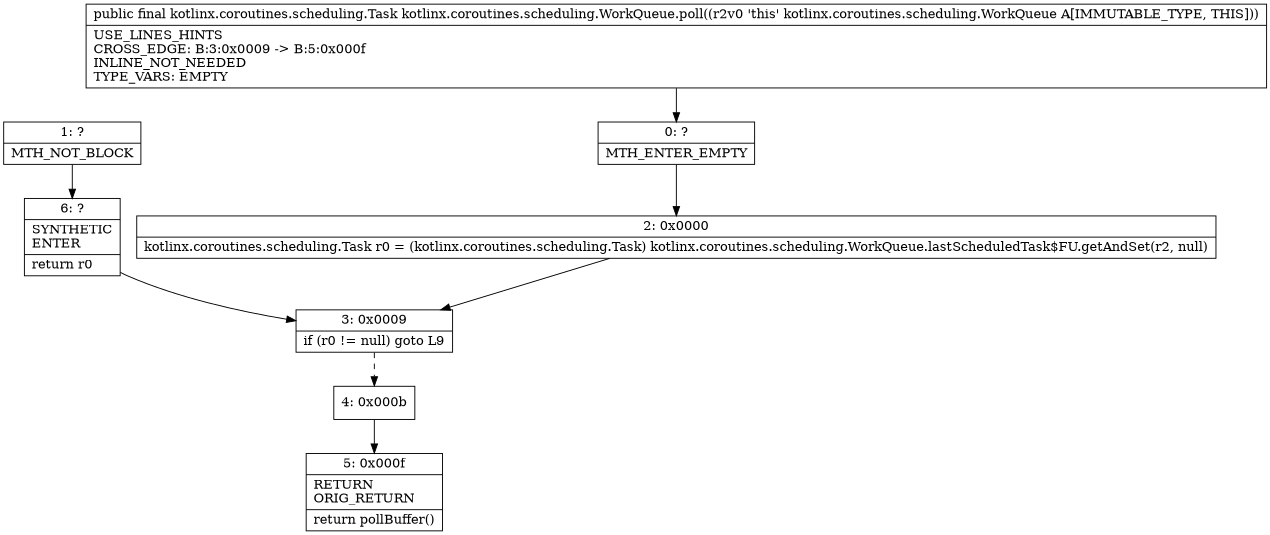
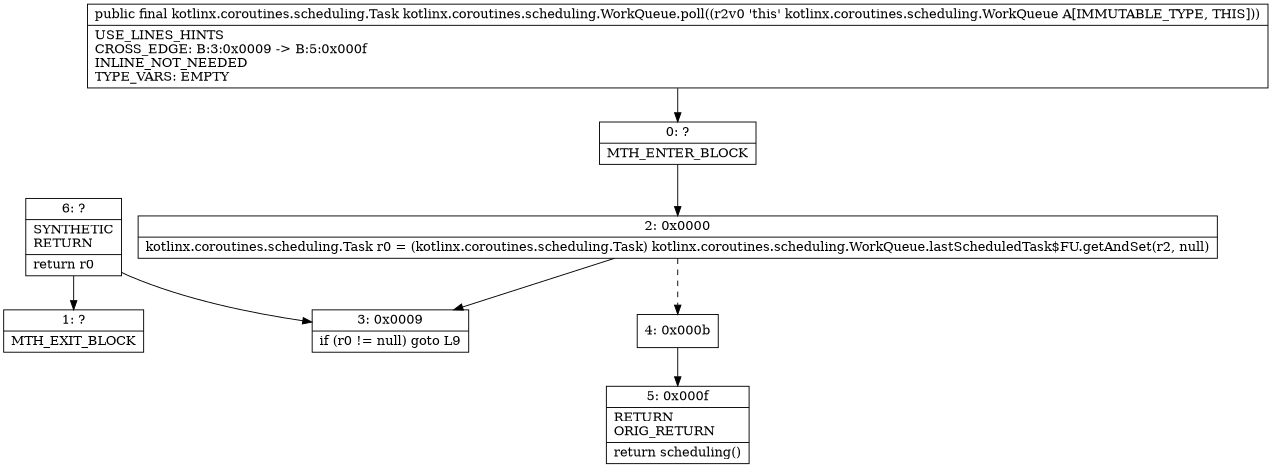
(72, 153) -> (74, 341)
(676, 153) -> (678, 153)
(72, 177) -> (74, 288)
(56, 244) -> (63, 244)
(374, 365) -> (678, 282)
(374, 520) -> (678, 453)
